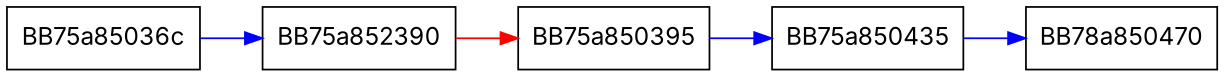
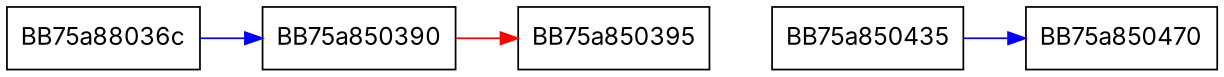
(103, 38) -> (103, 38)
(359, 38) -> (359, 38)
(732, 38) -> none
(1122, 38) -> (1122, 38)
